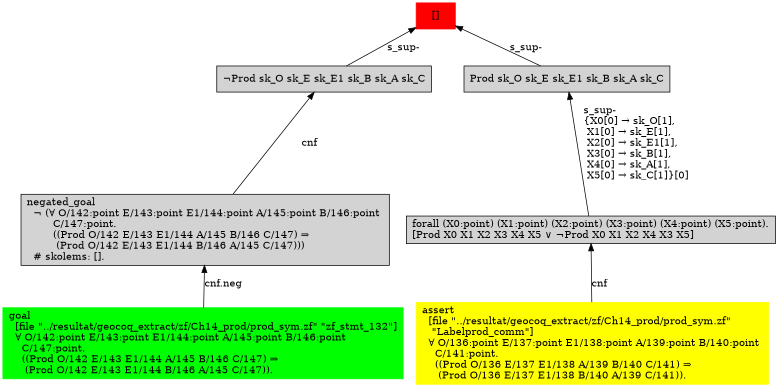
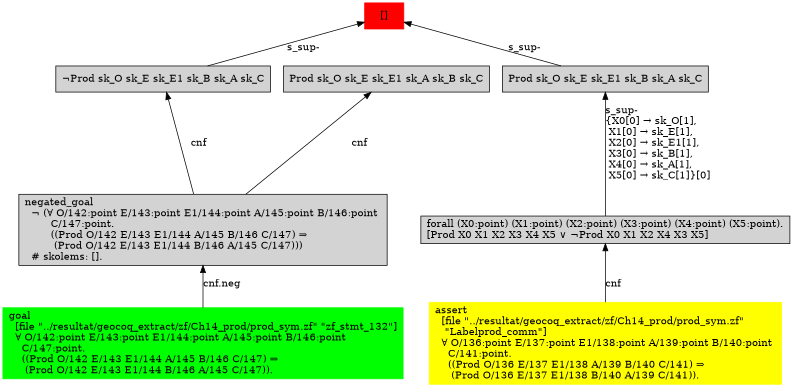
none -> (386, 79)
